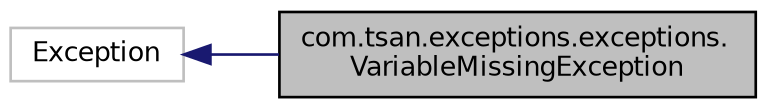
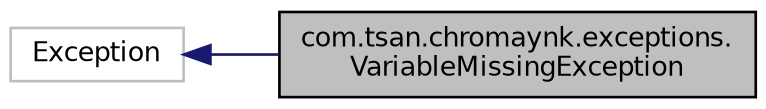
(518, 55) -> (518, 55)
